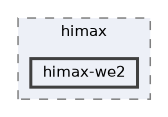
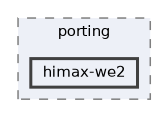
(84, 32) -> (84, 32)
